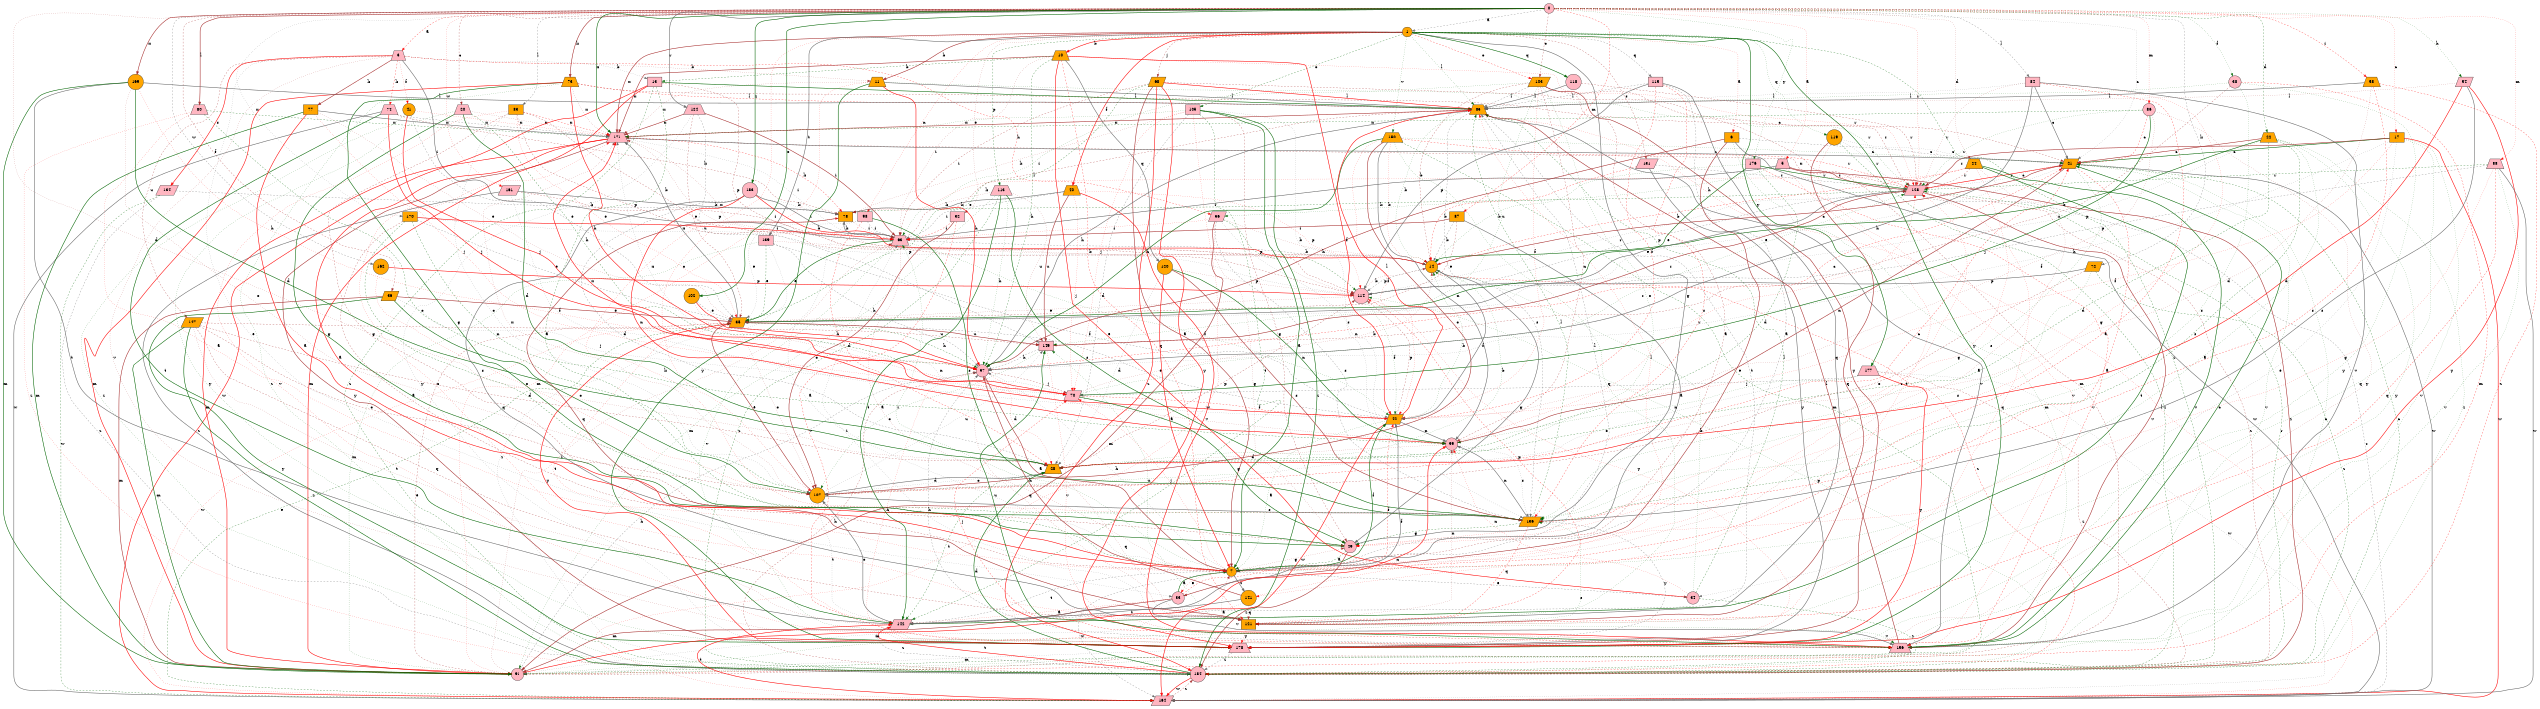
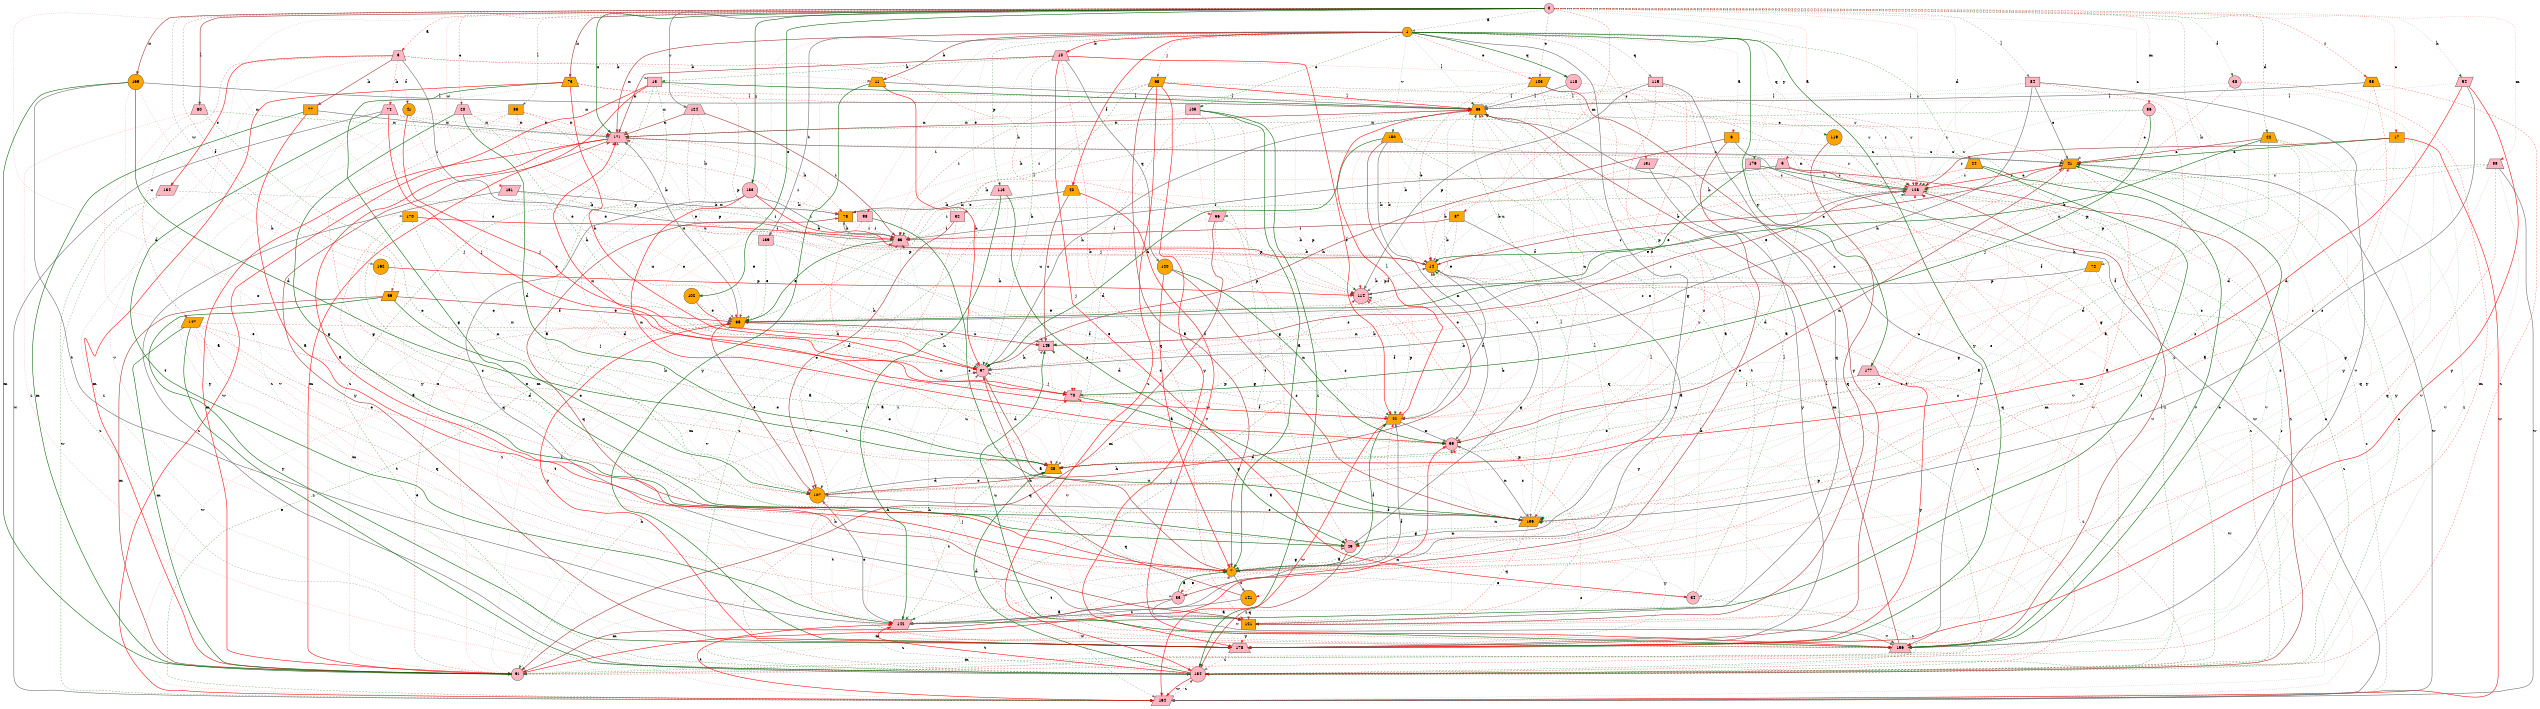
(1061, 56) -> (1061, 56)
(705, 210) -> (705, 210)
